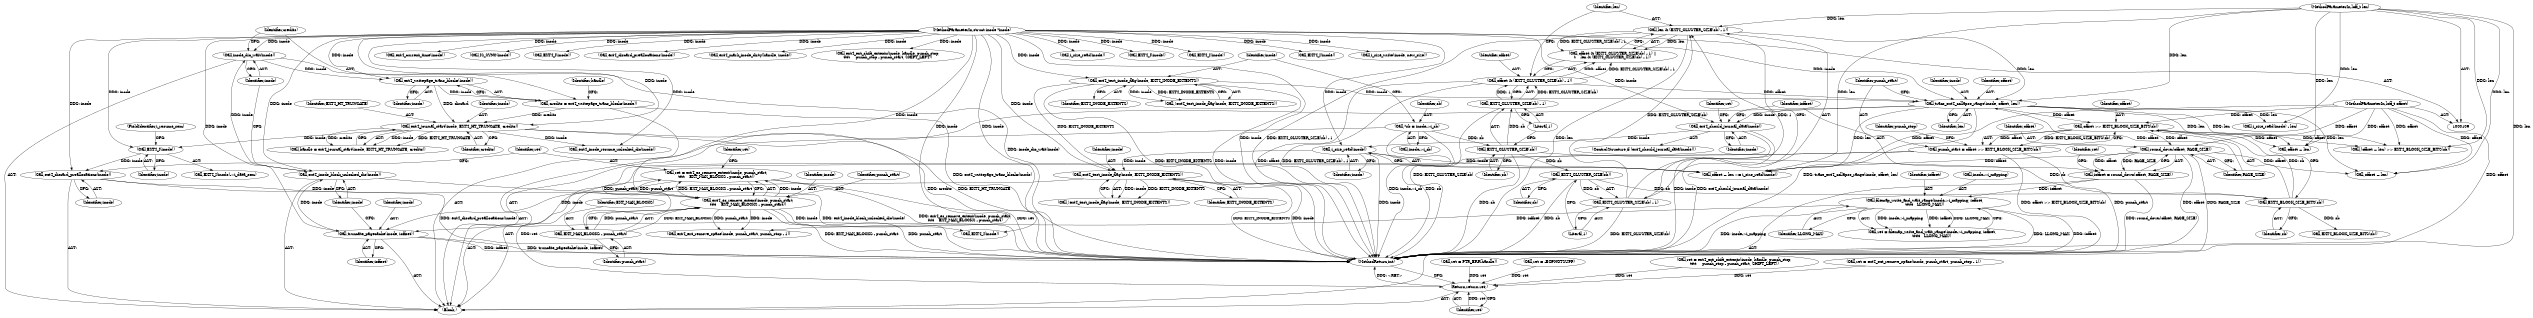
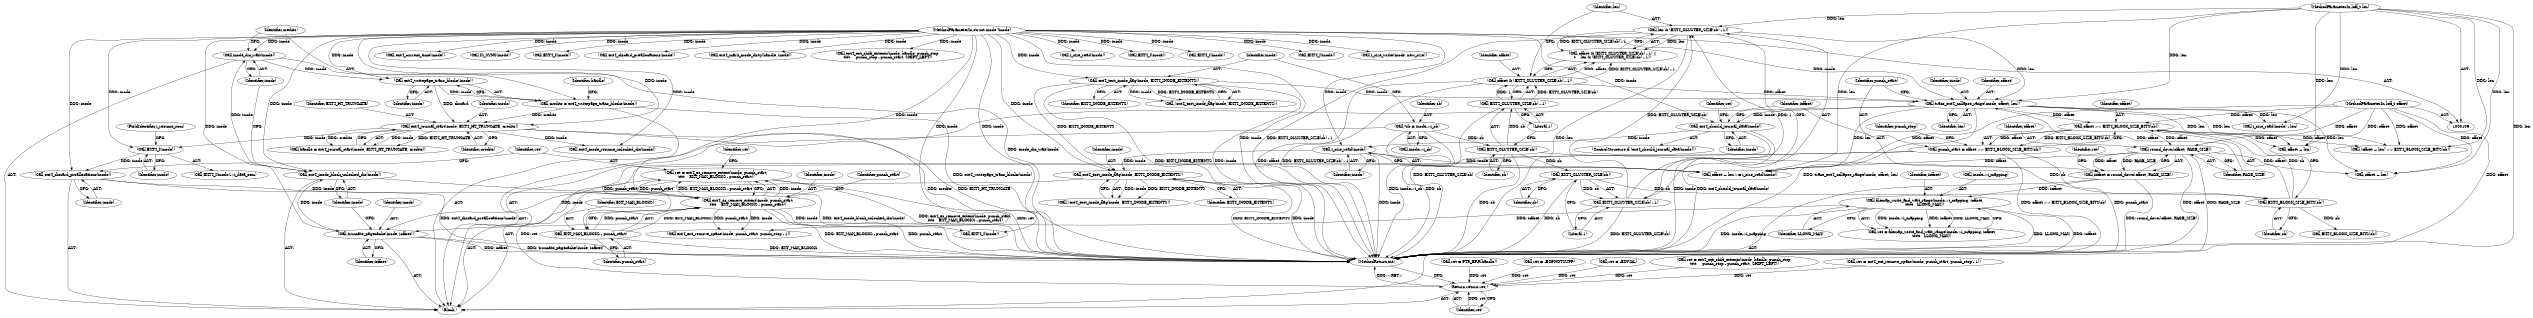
none -> (927, 256)
none -> (1618, 262)
